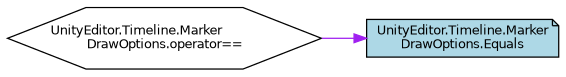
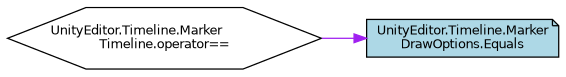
(164, 38) -> (164, 38)
